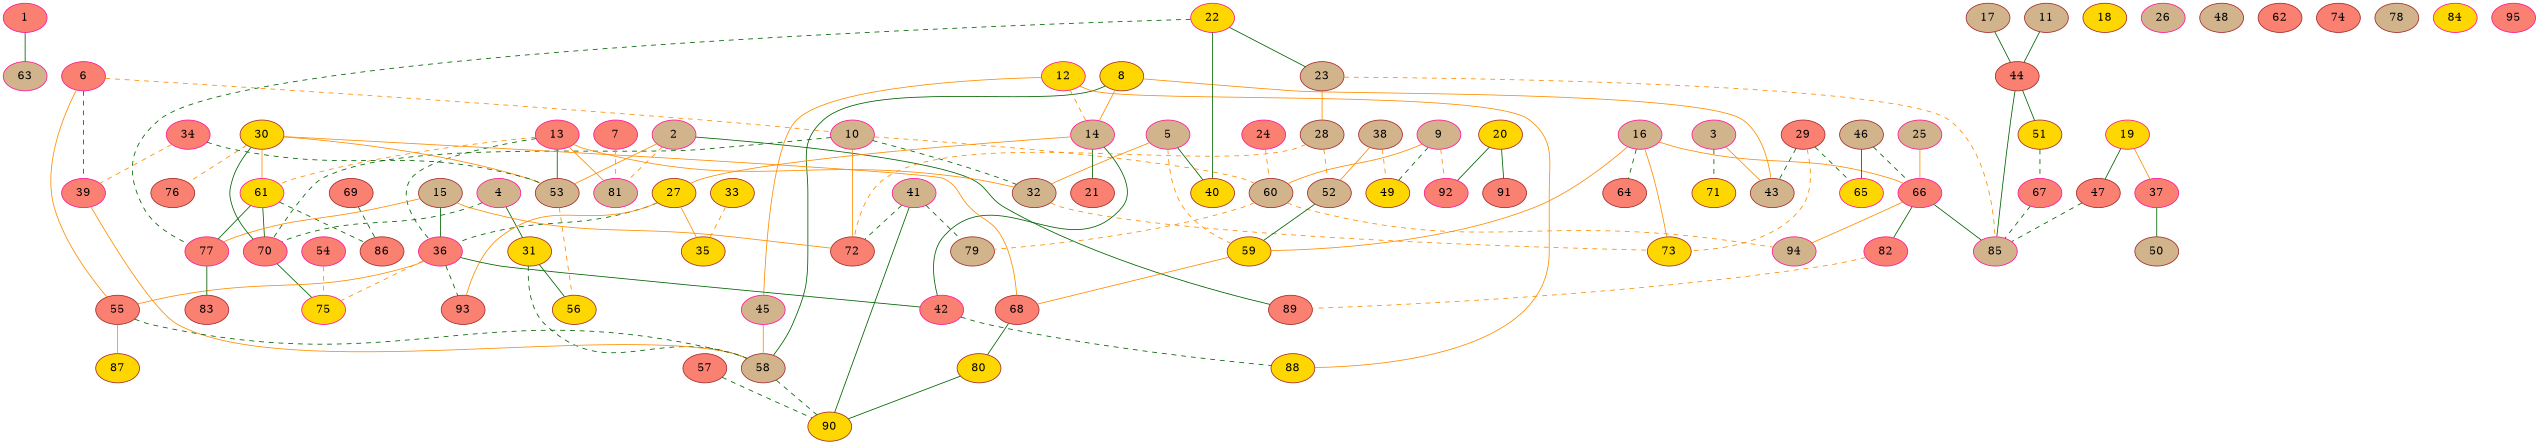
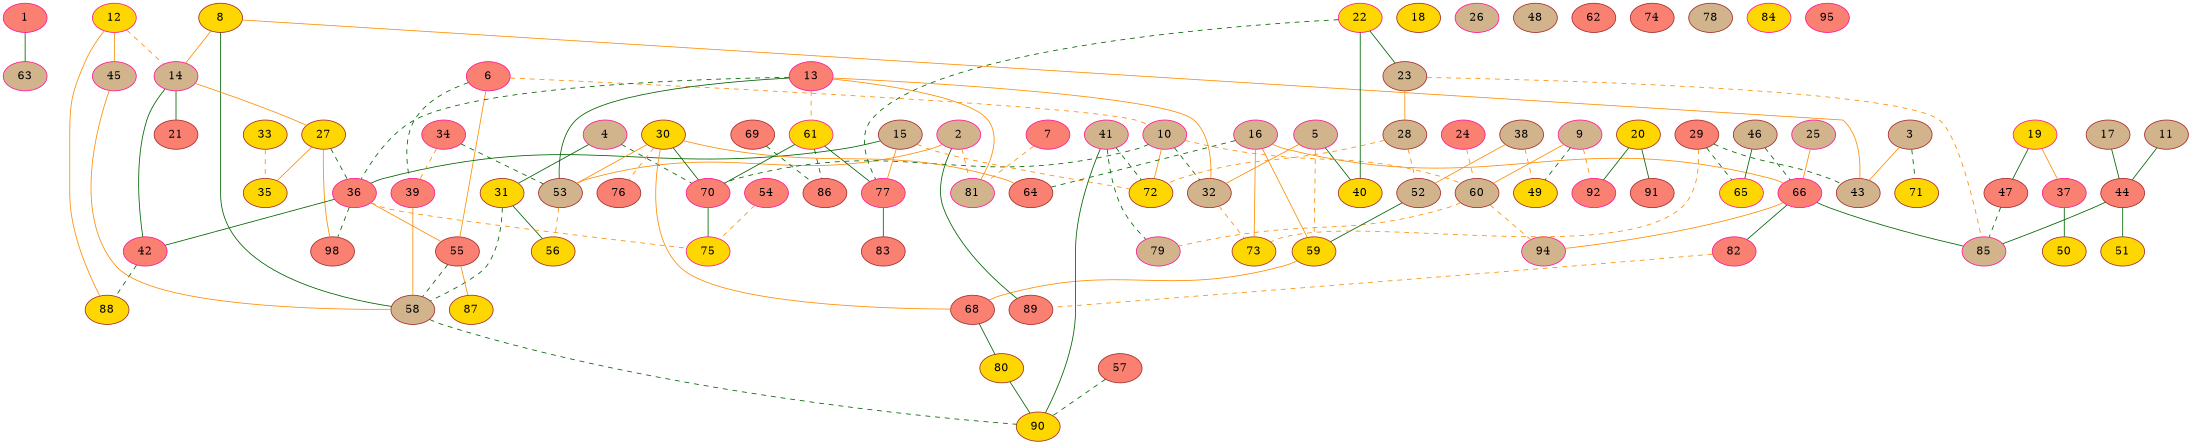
(1714, 135) -> (1910, 135)
(262, 164) -> (825, 158)
(2040, 193) -> none
(643, 231) -> (1033, 172)
(852, 251) -> (1151, 193)
(973, 251) -> (1158, 251)
(2157, 251) -> (2064, 251)
(463, 310) -> (333, 251)
